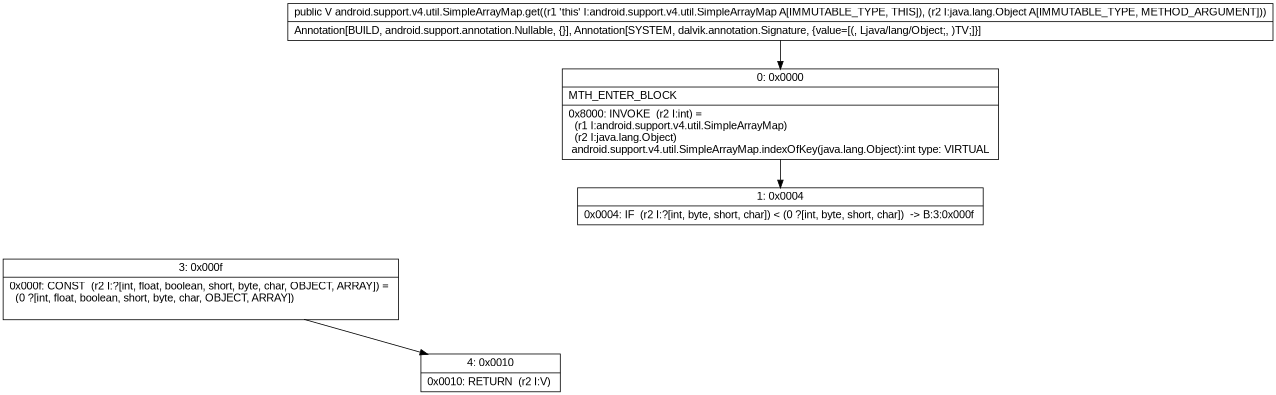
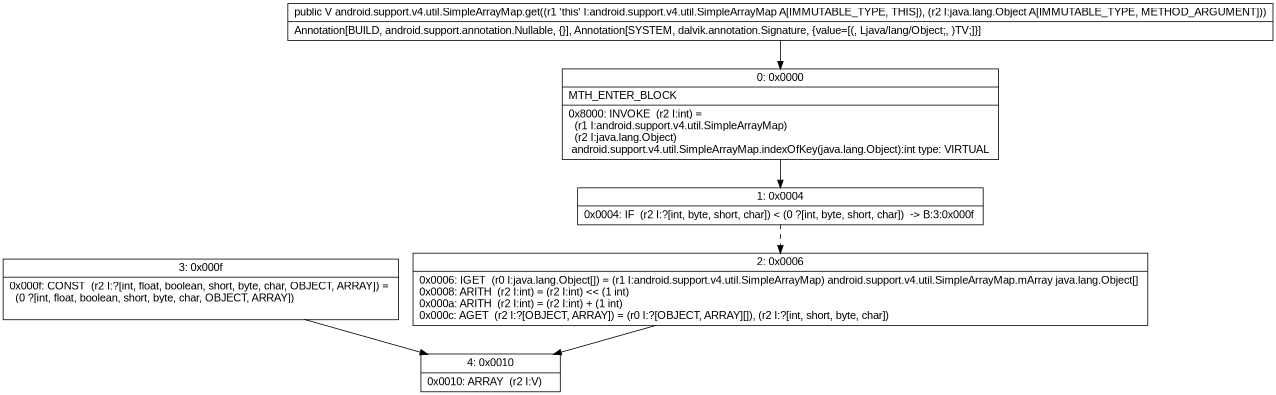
none -> (780, 289)
(491, 382) -> (486, 382)
